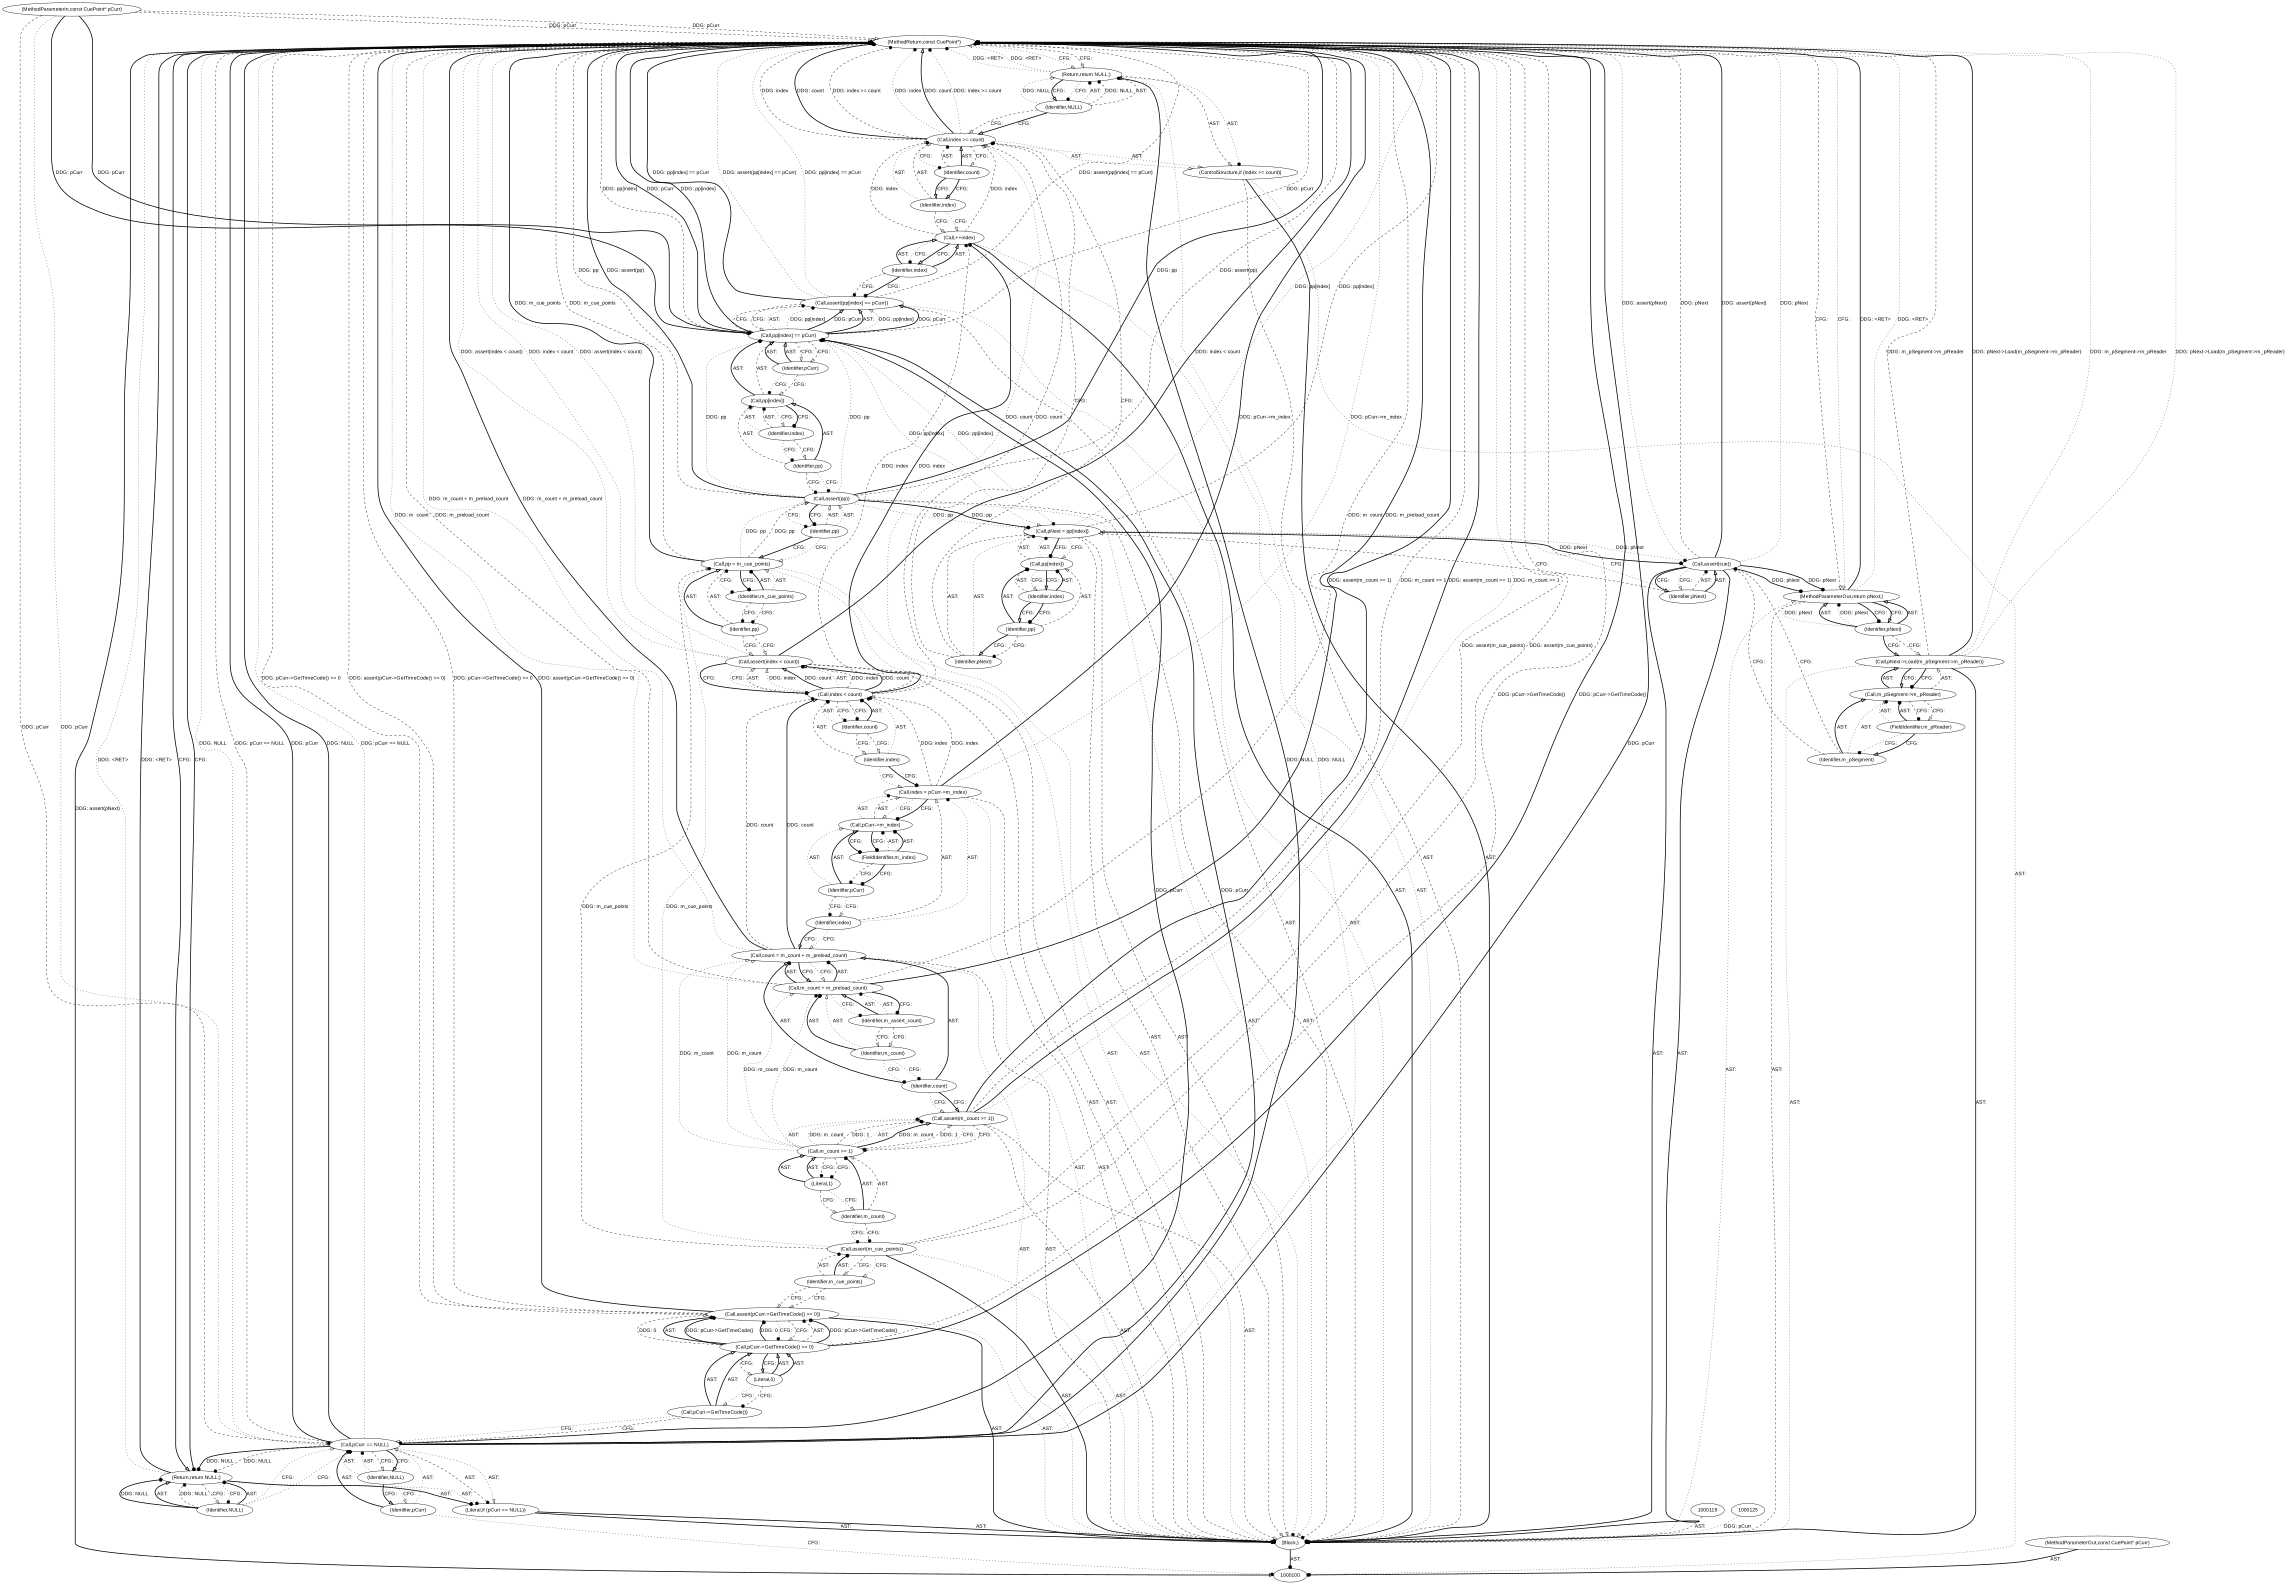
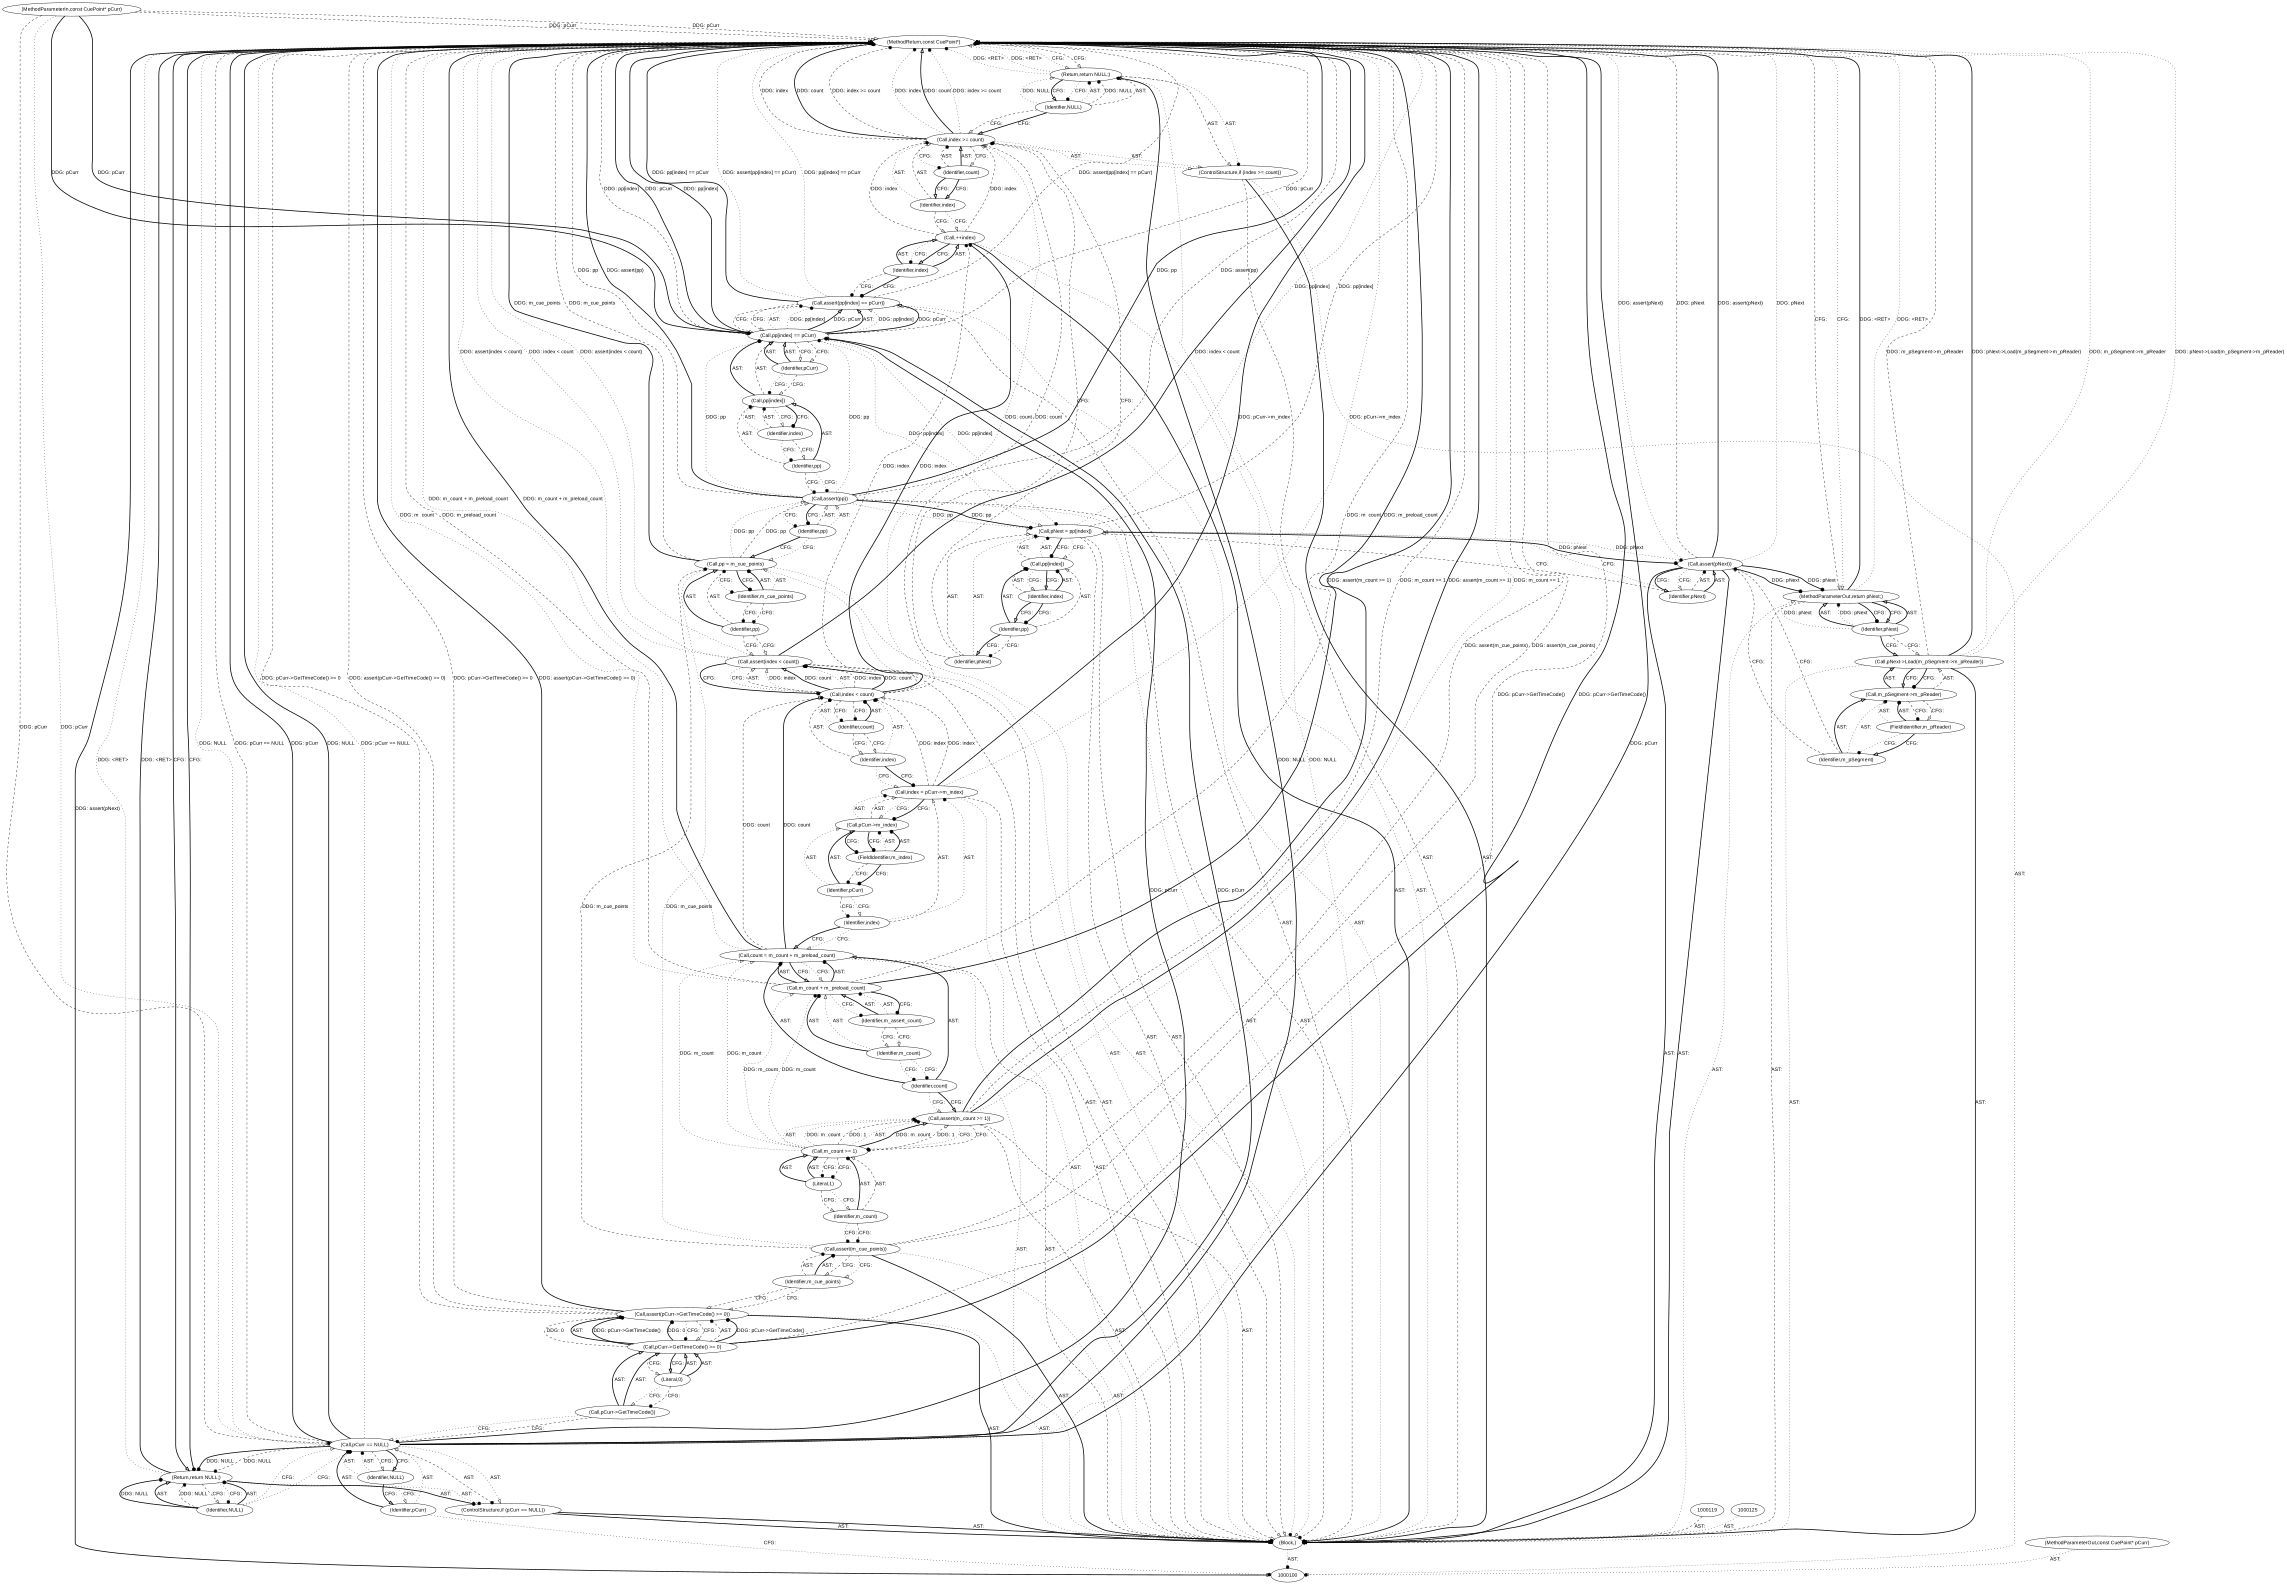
(1712, 564) -> (1710, 564)
(496, 1510) -> (503, 1510)
(1738, 1526) -> (1730, 1526)
(1290, 1558) -> (1288, 1558)
(1695, 1571) -> (1693, 1571)
